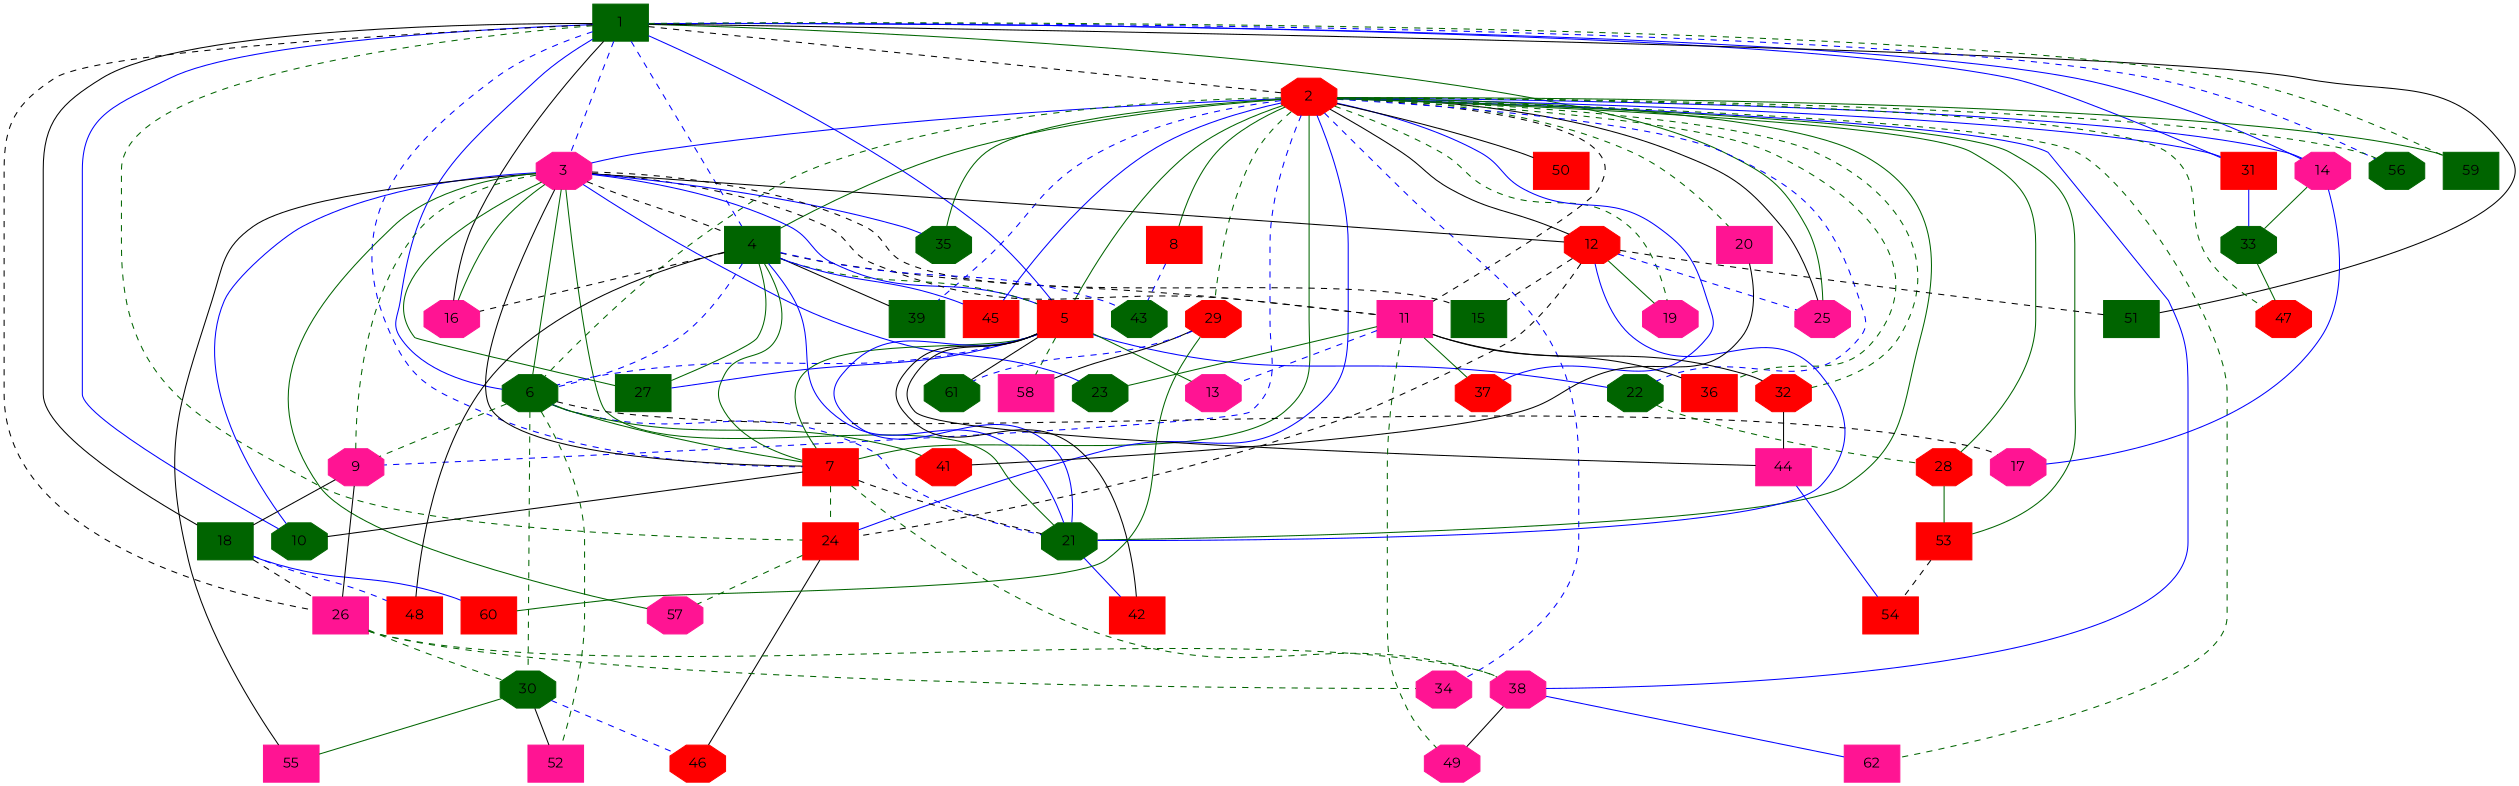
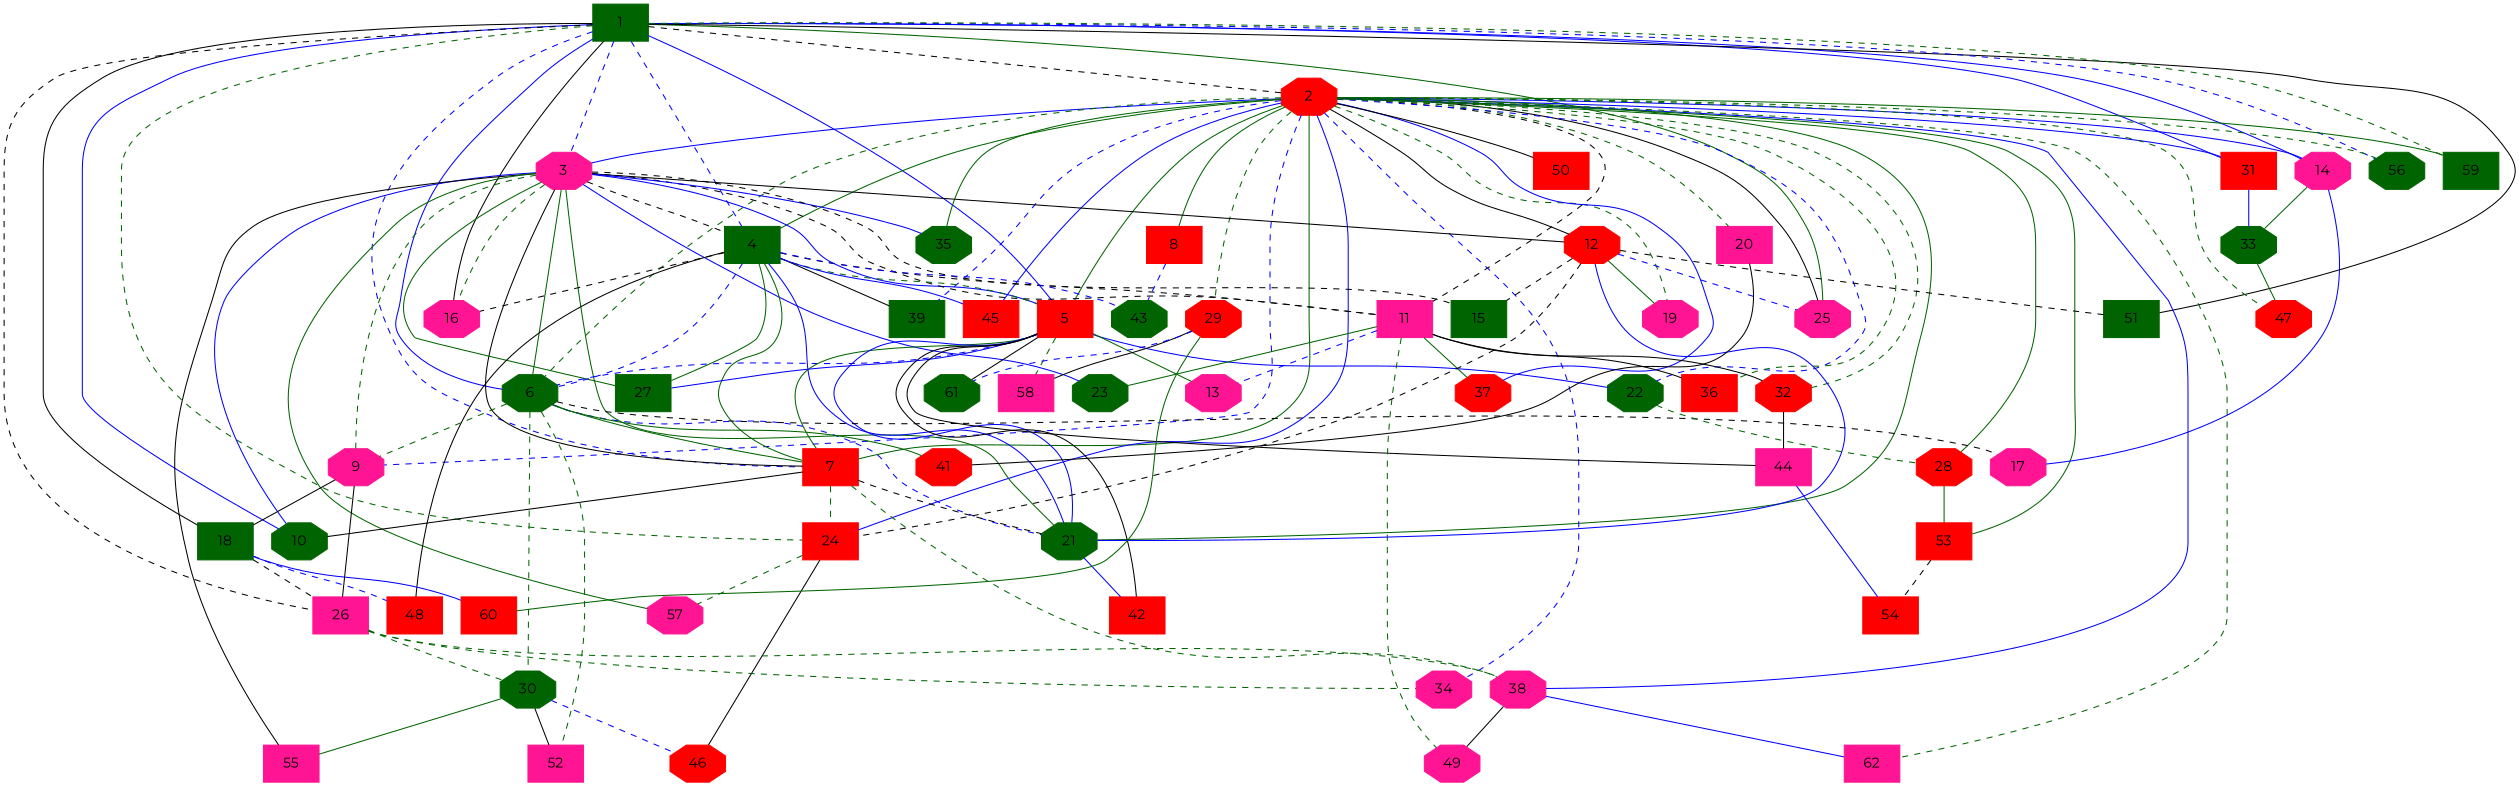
(492, 235) -> (492, 235)
